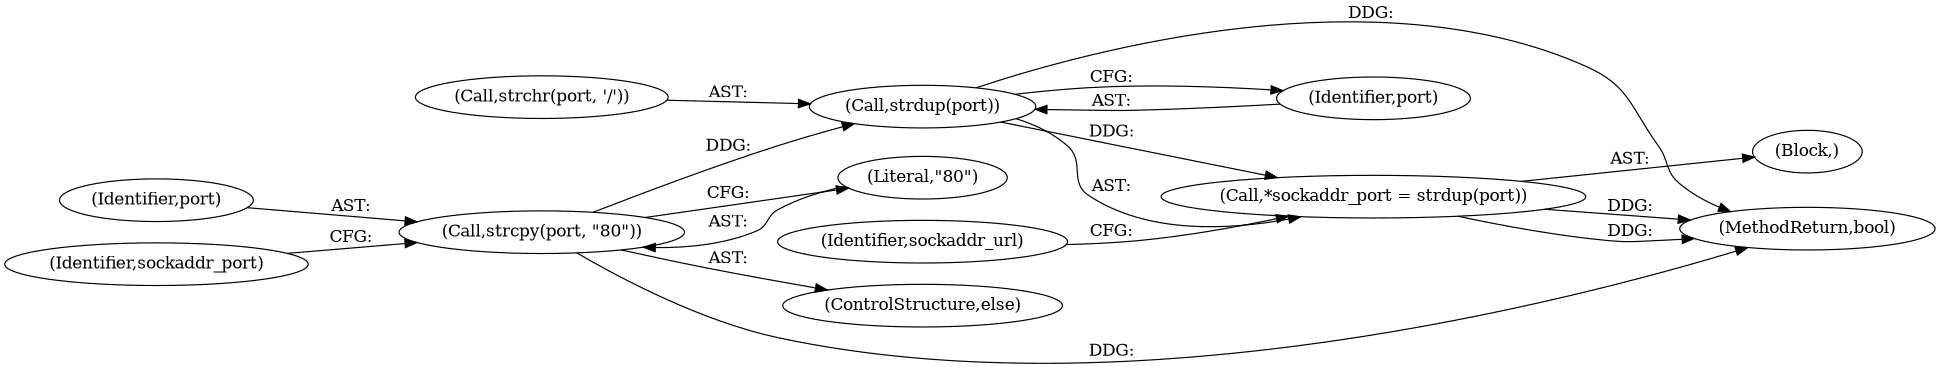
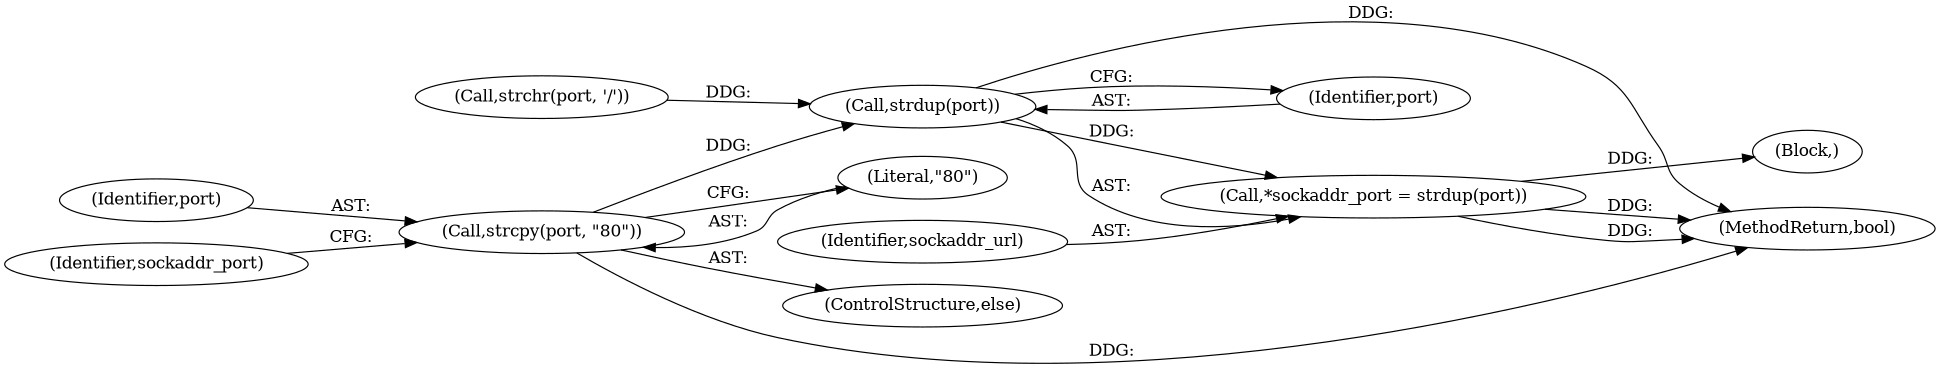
(731, 93) -> (731, 93)
(1633, 159) -> (1633, 159)
(1114, 232) -> (1114, 232)
